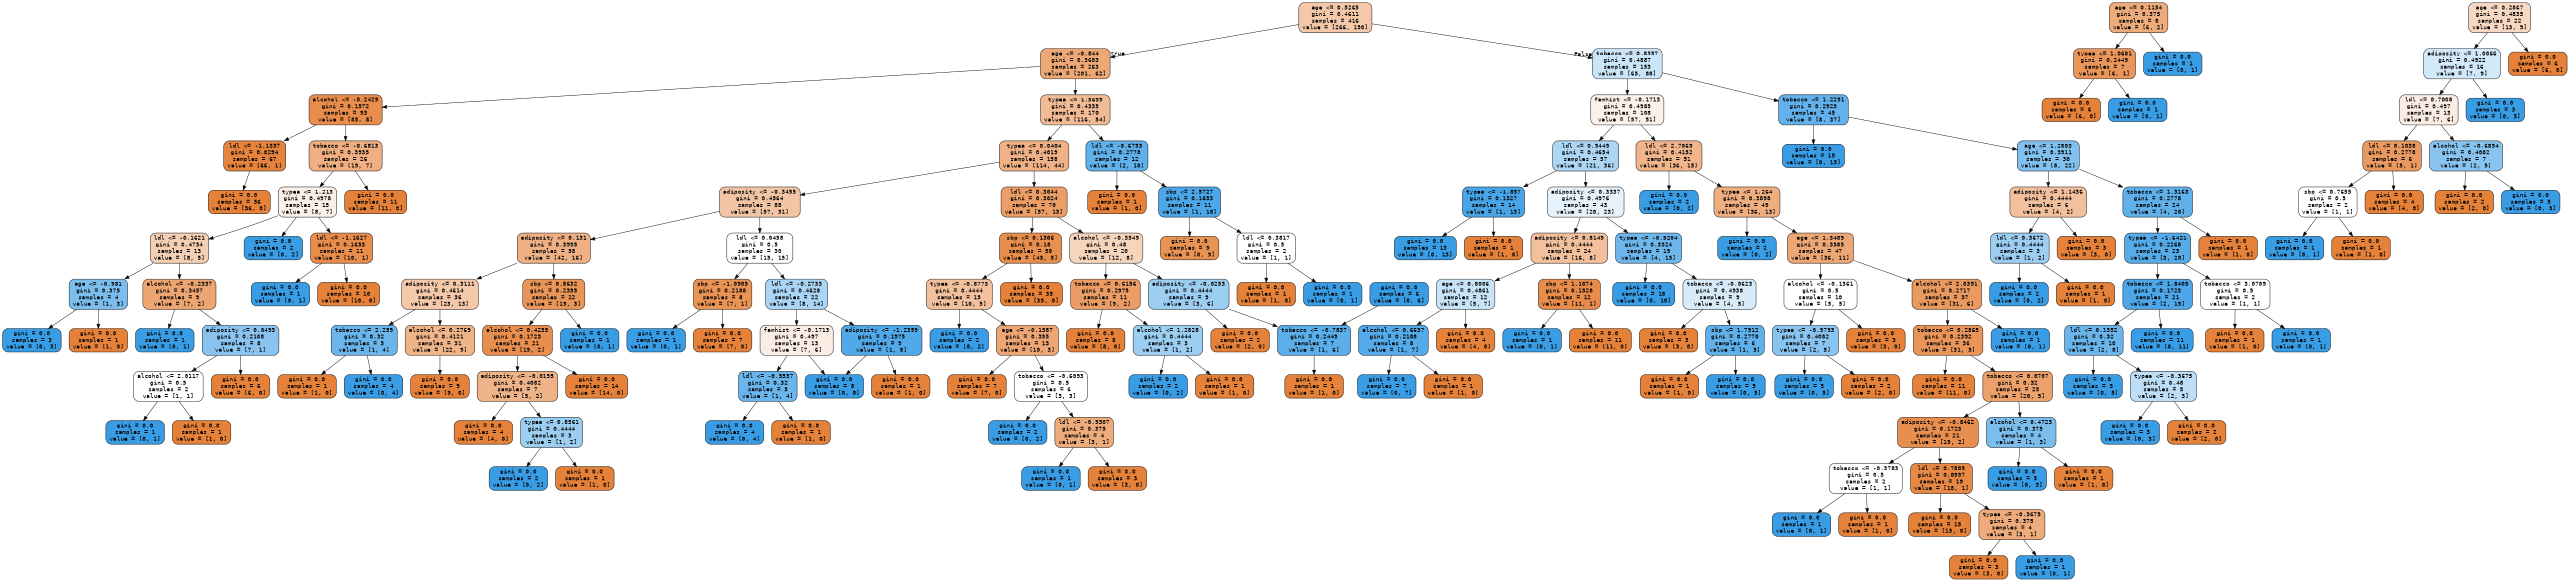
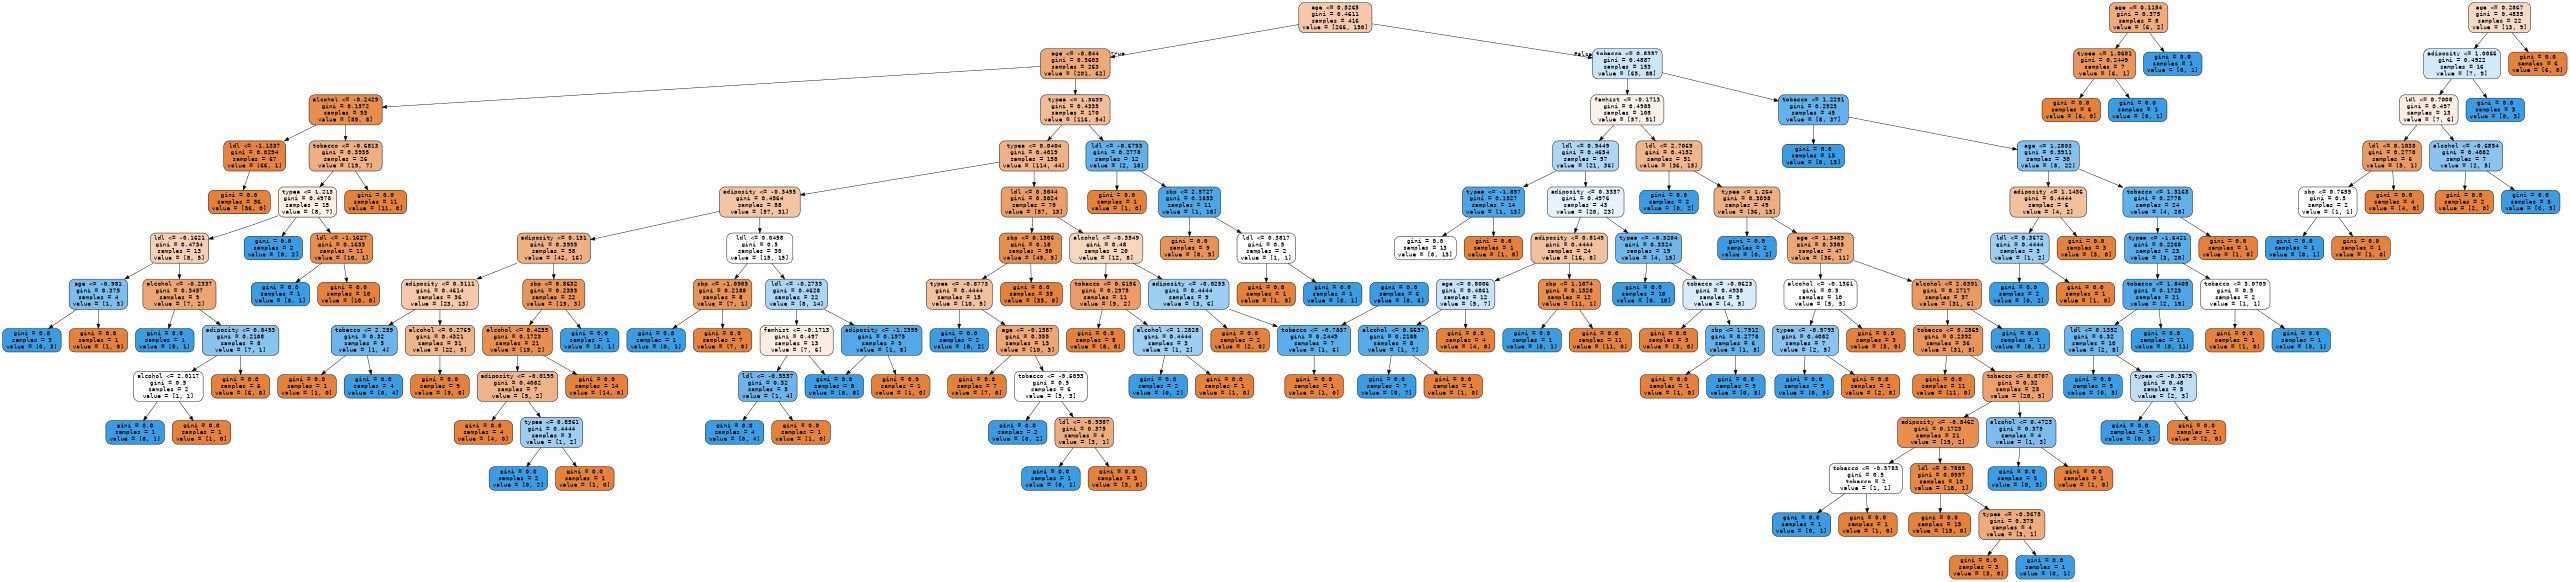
(1425, 248) -> (1425, 248)
(440, 340) -> (440, 340)
(1866, 478) -> (1866, 478)
